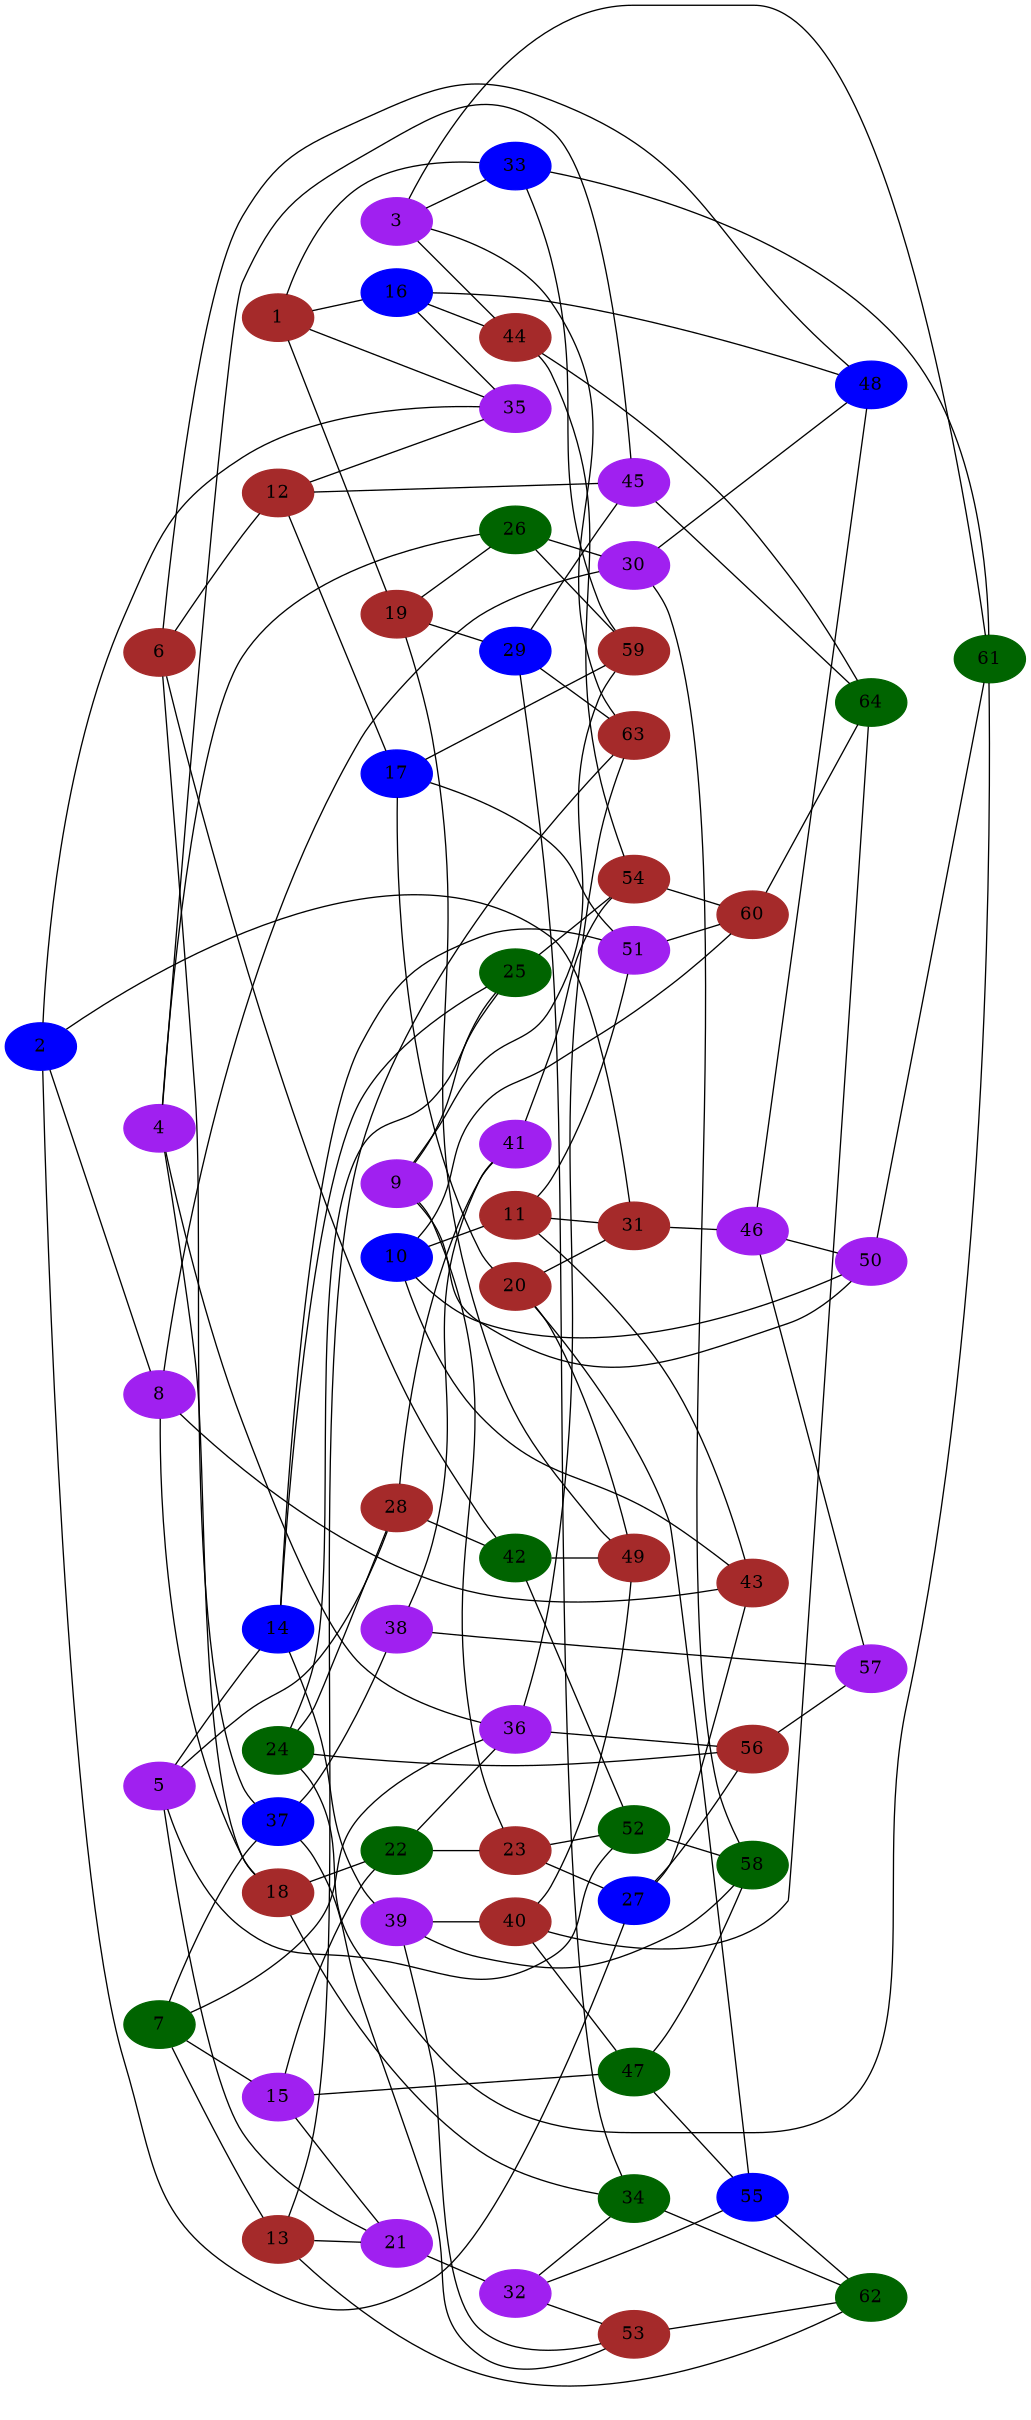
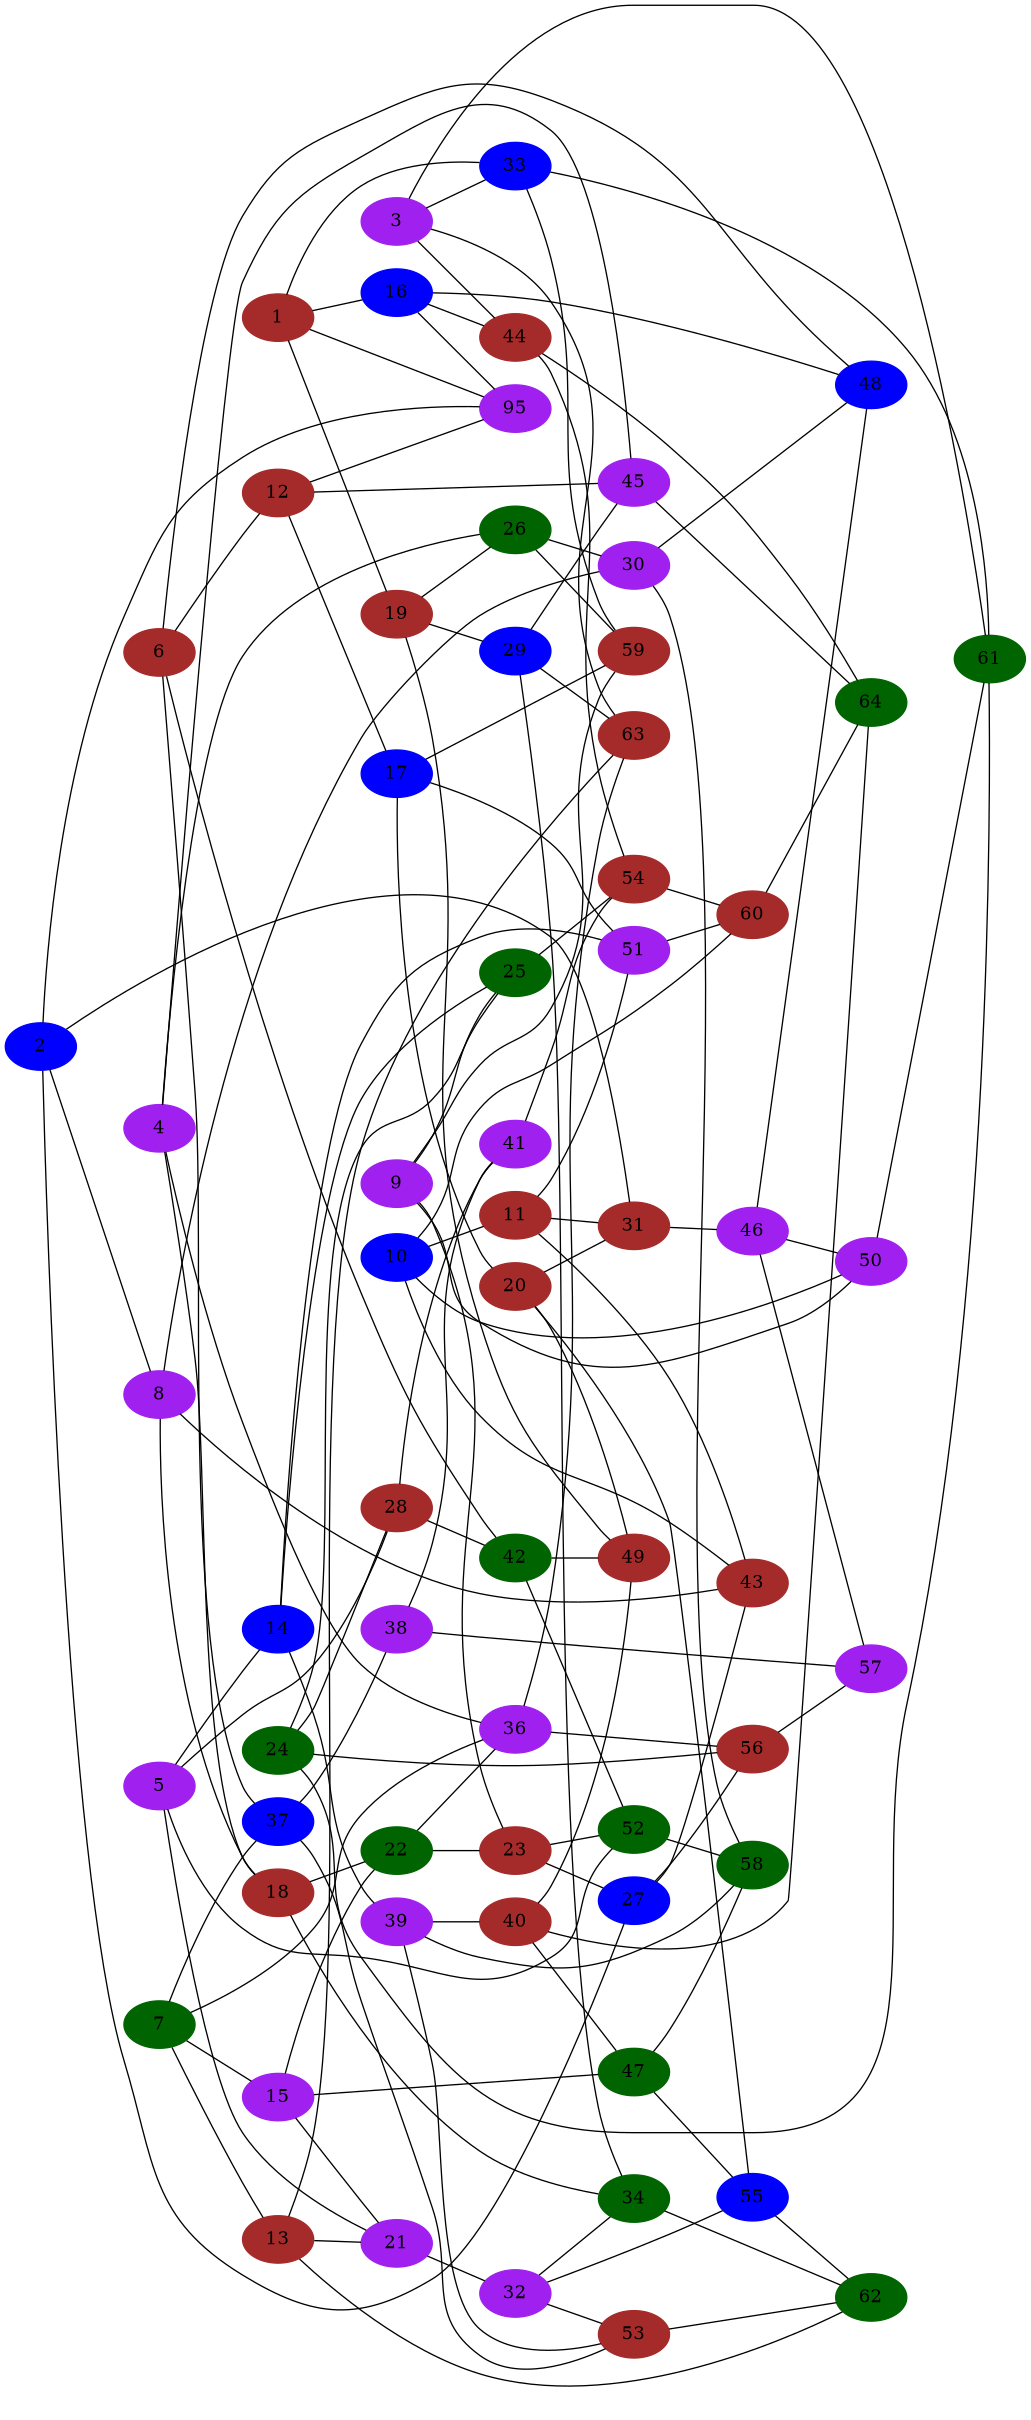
(515, 409) -> (515, 409)
